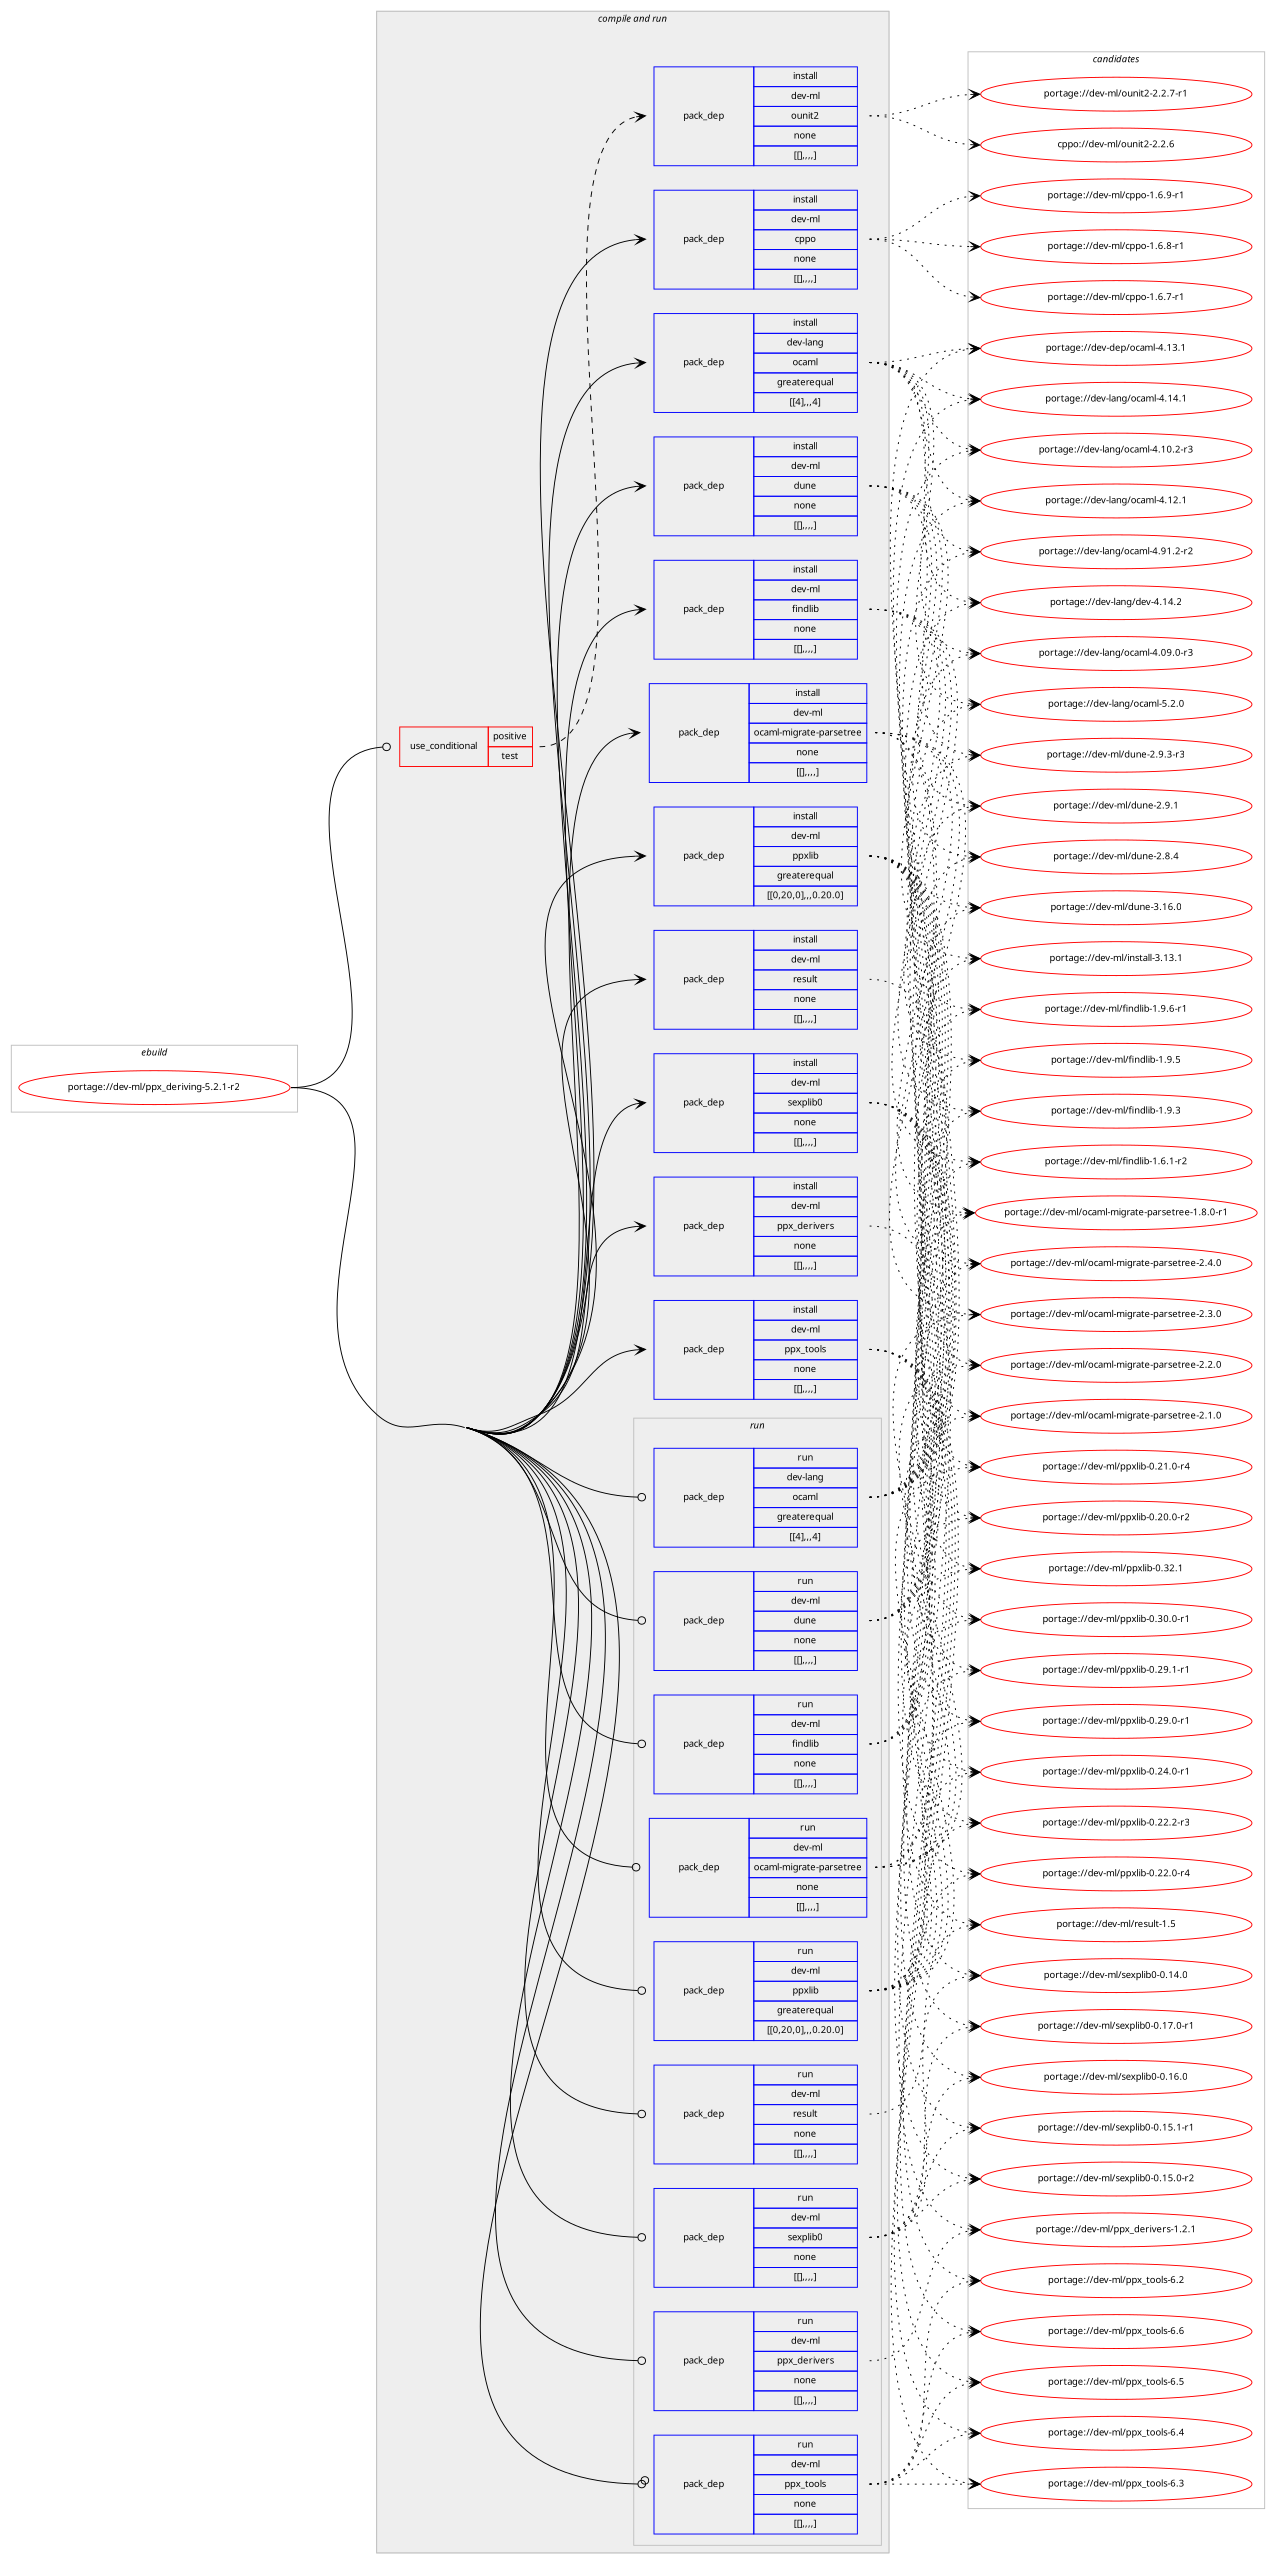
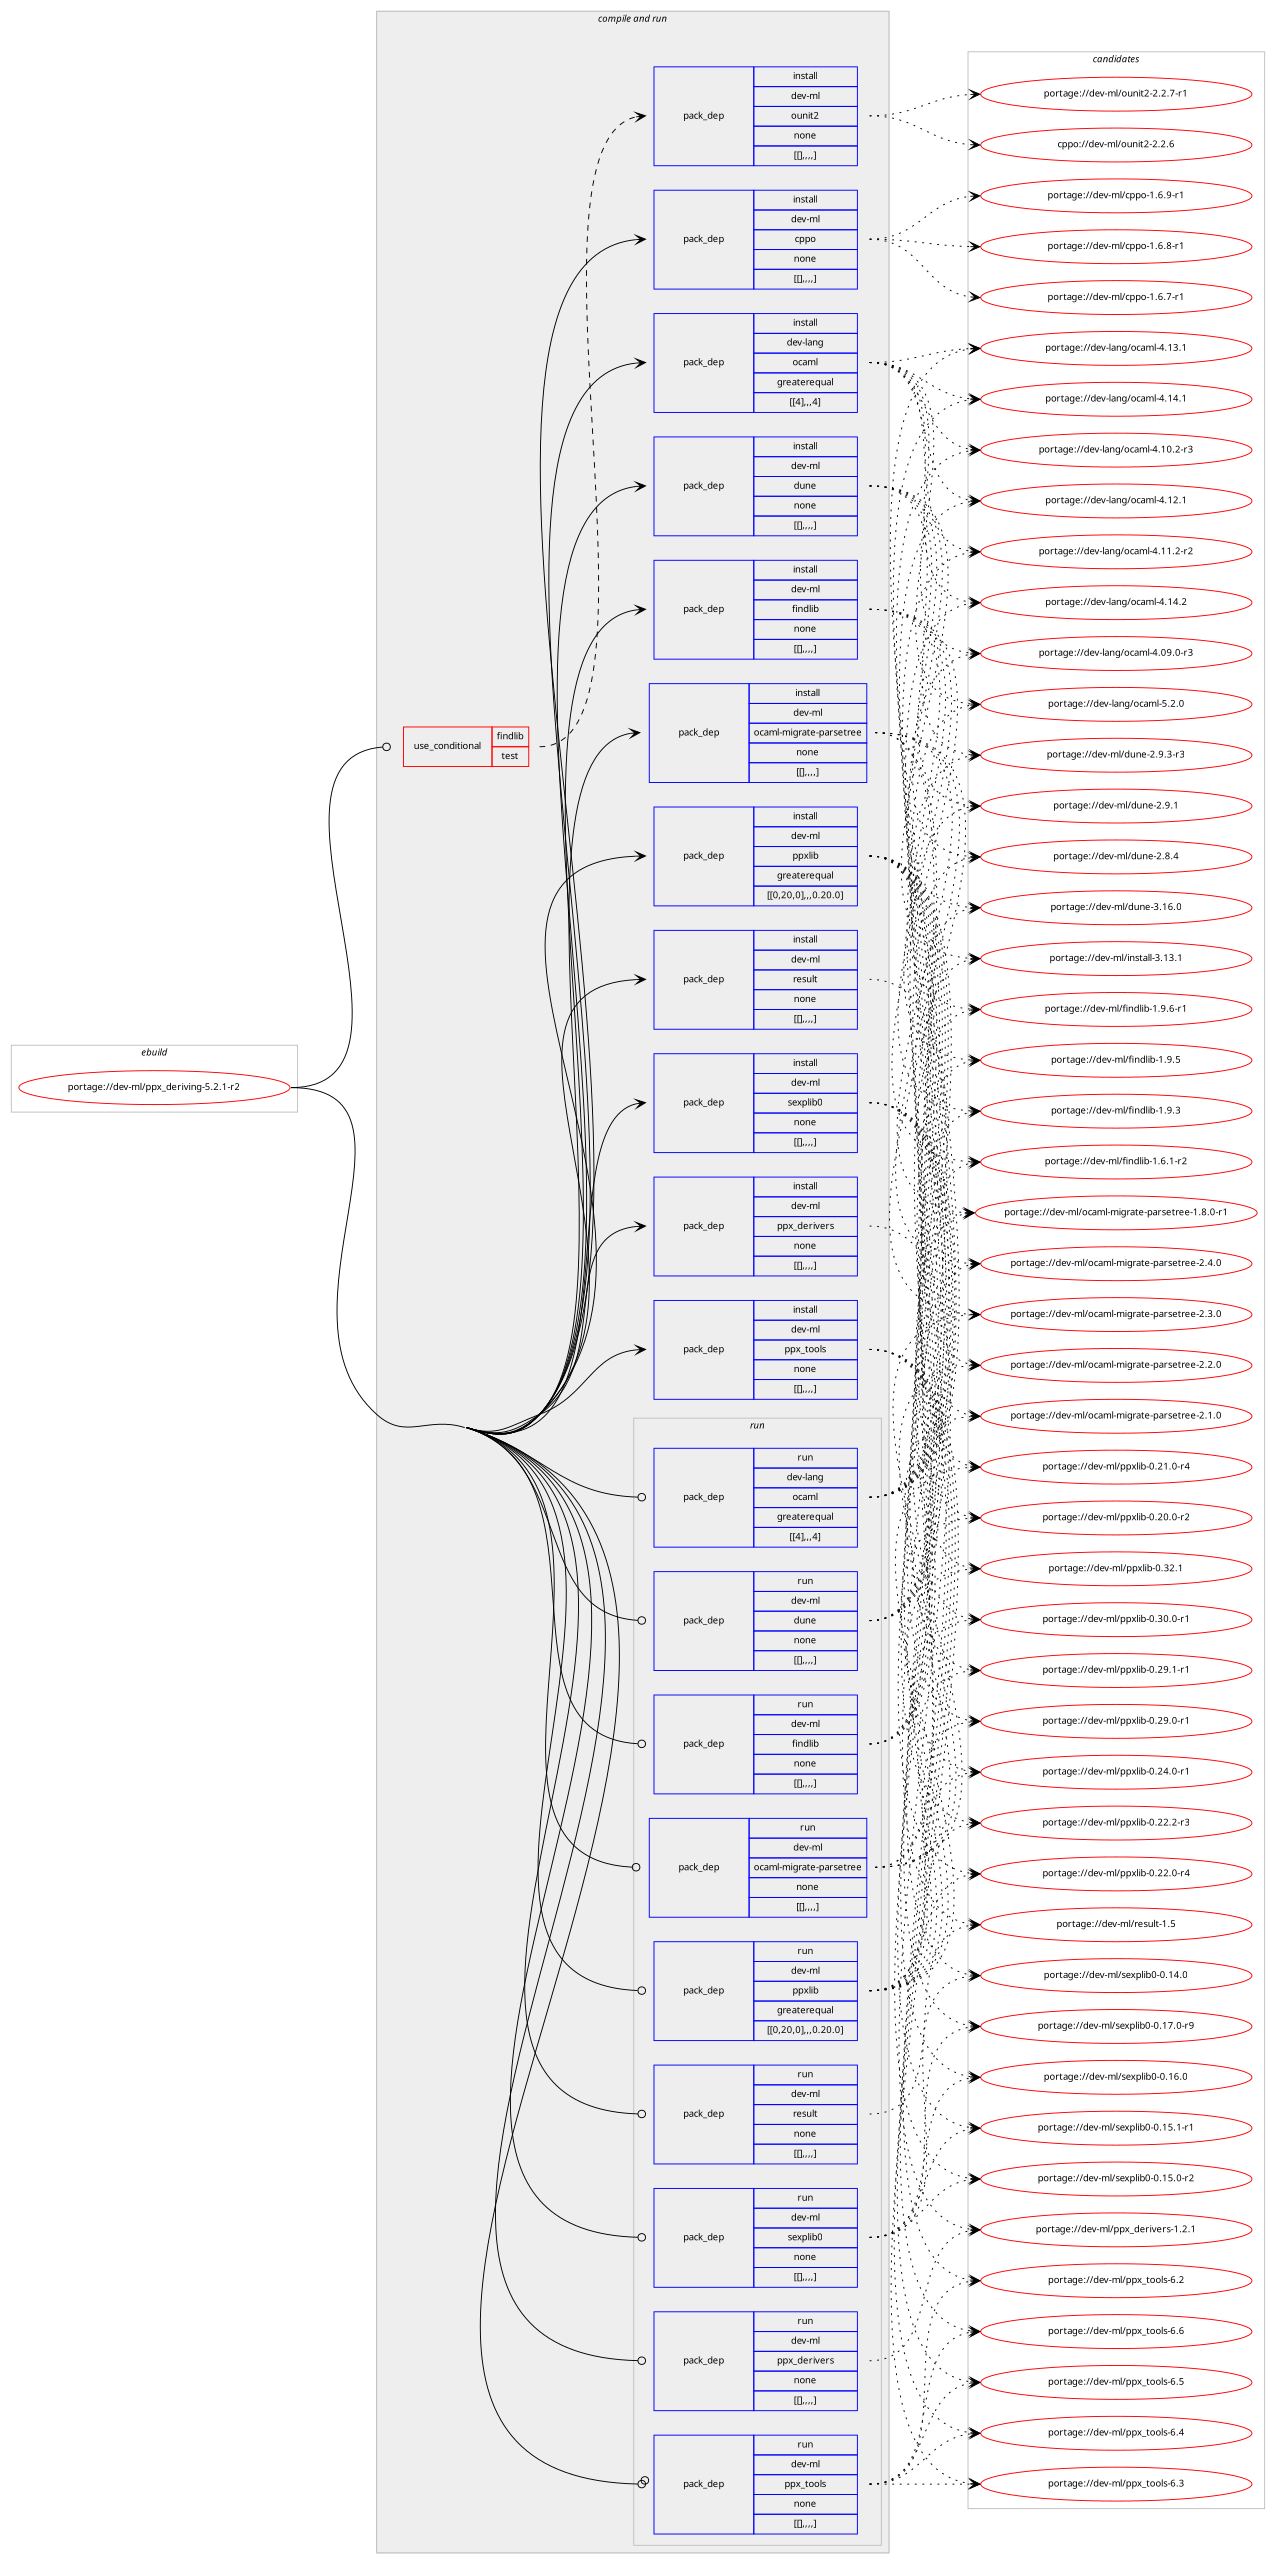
(1116, 348) -> (1116, 348)
(1116, 552) -> (1116, 552)
(1116, 603) -> (1116, 603)
(510, 736) -> (510, 736)
(1116, 2026) -> (1116, 2026)
